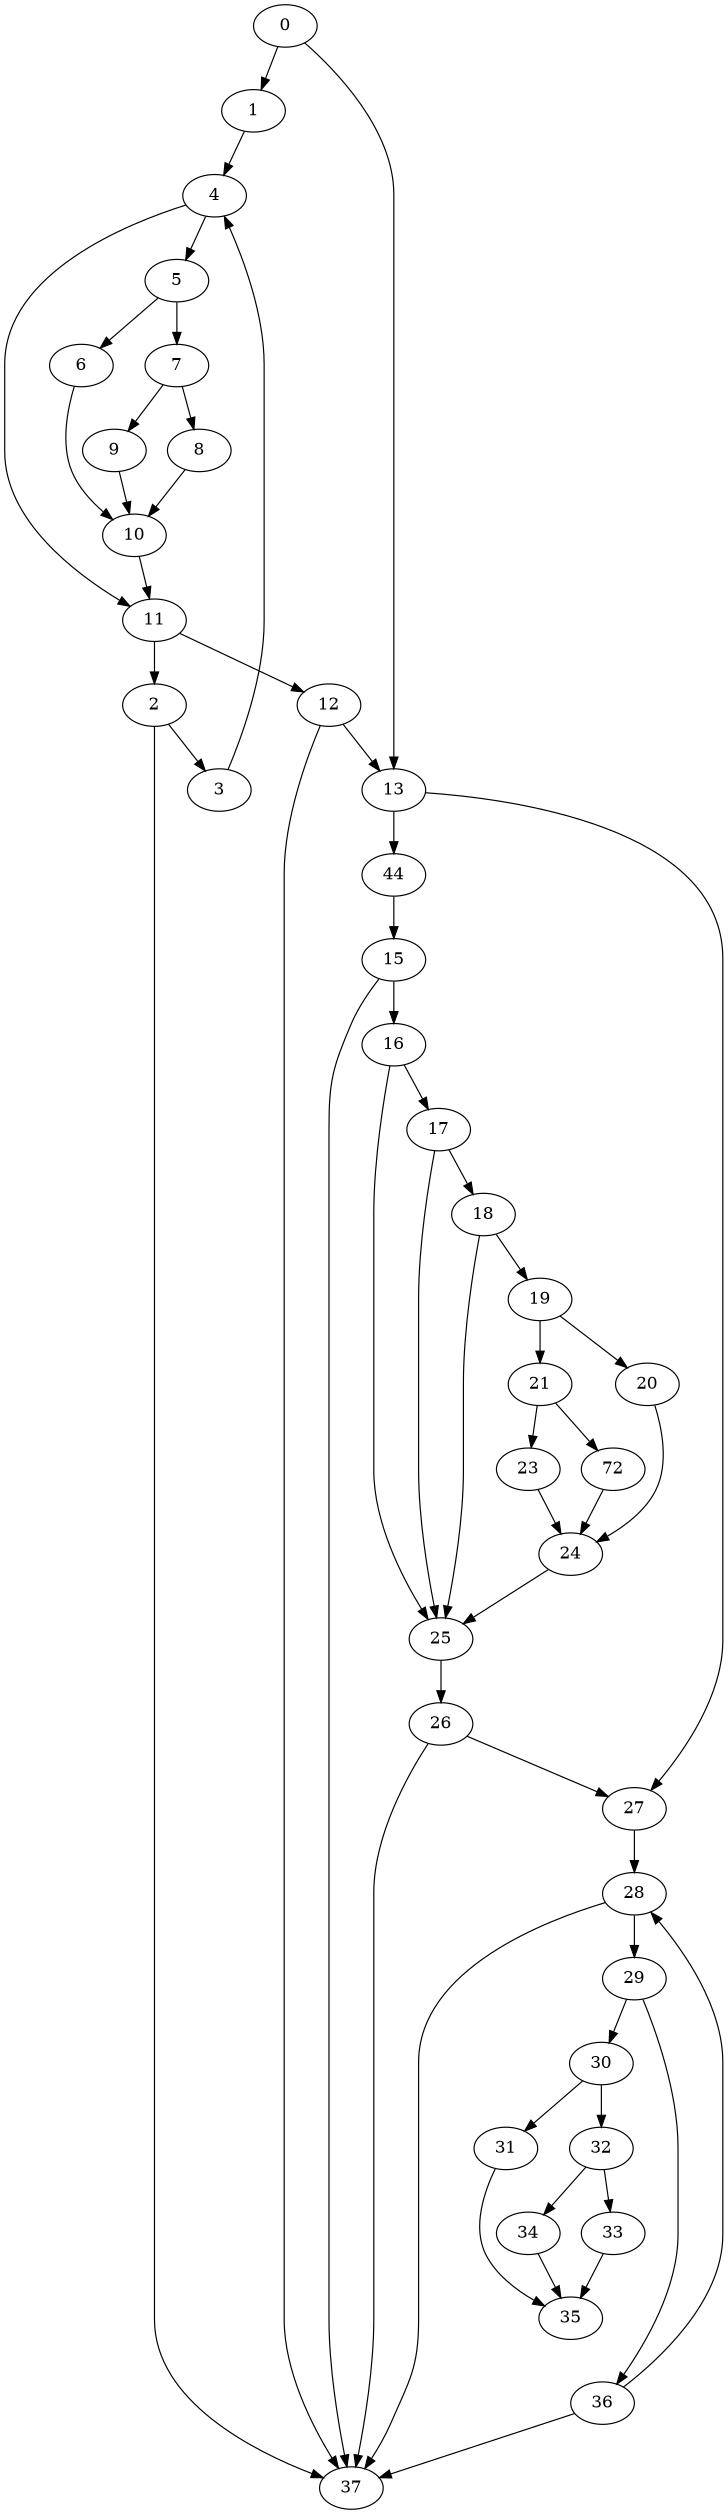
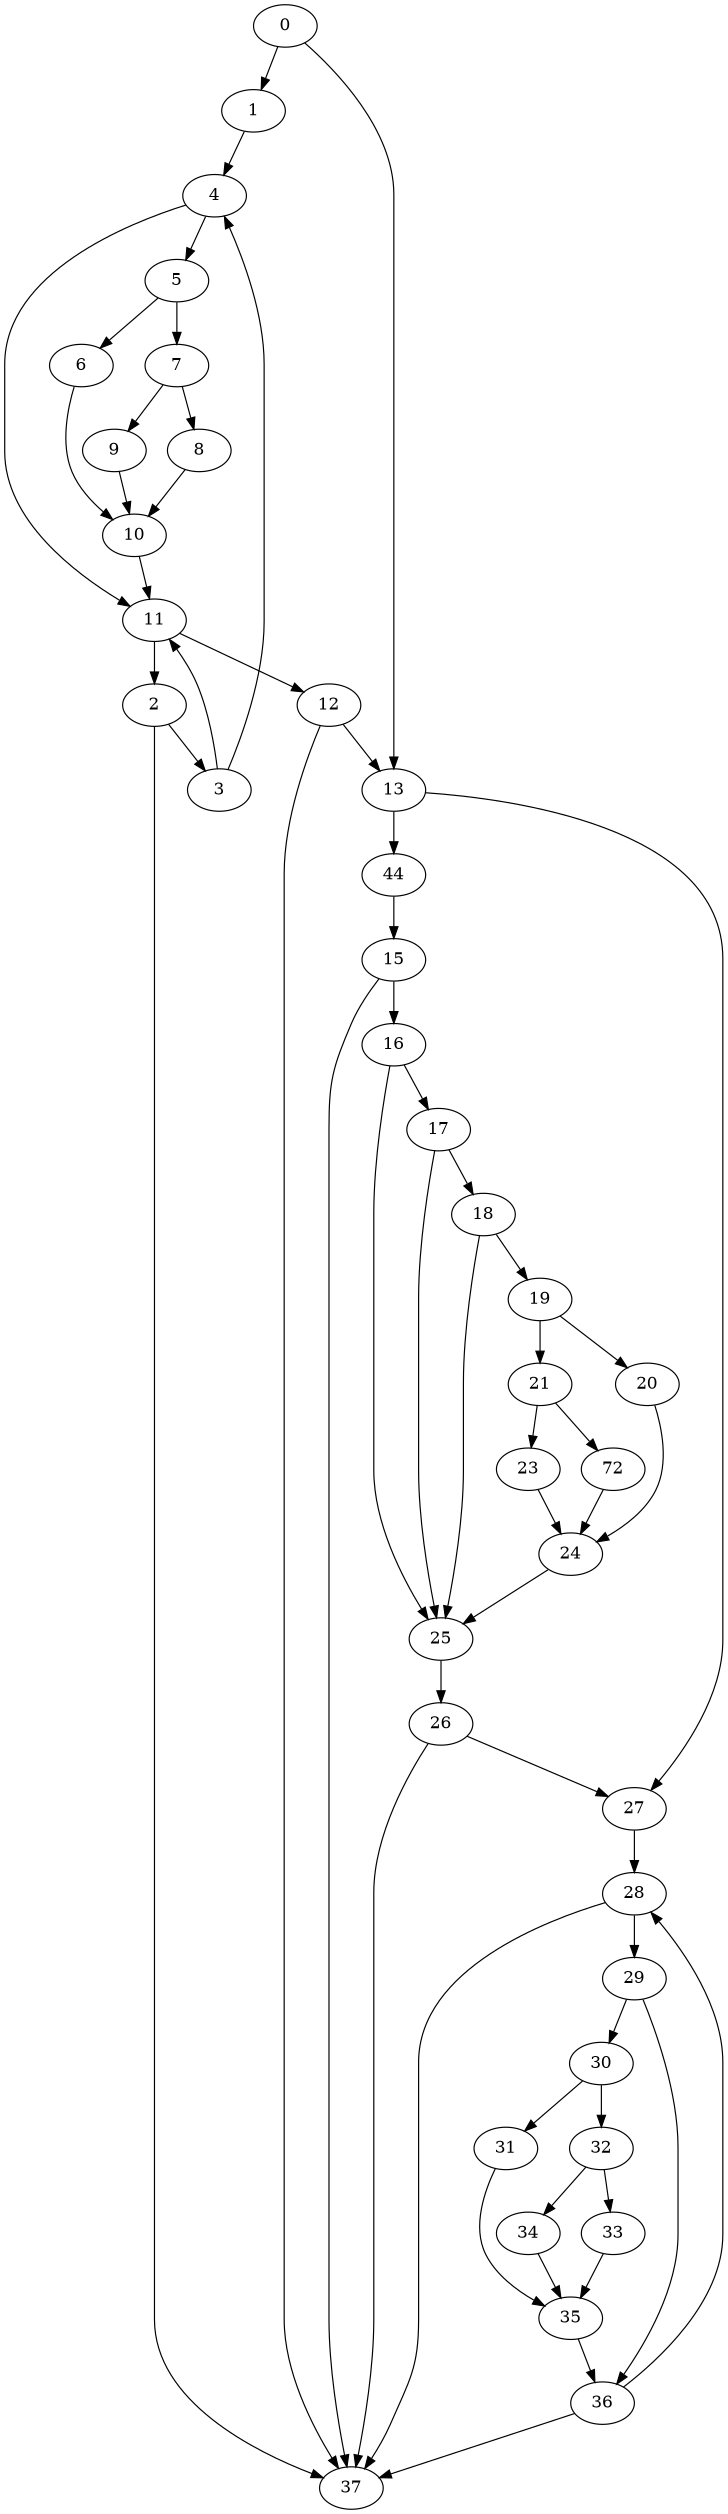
none -> (205, 706)
none -> (584, 2355)
